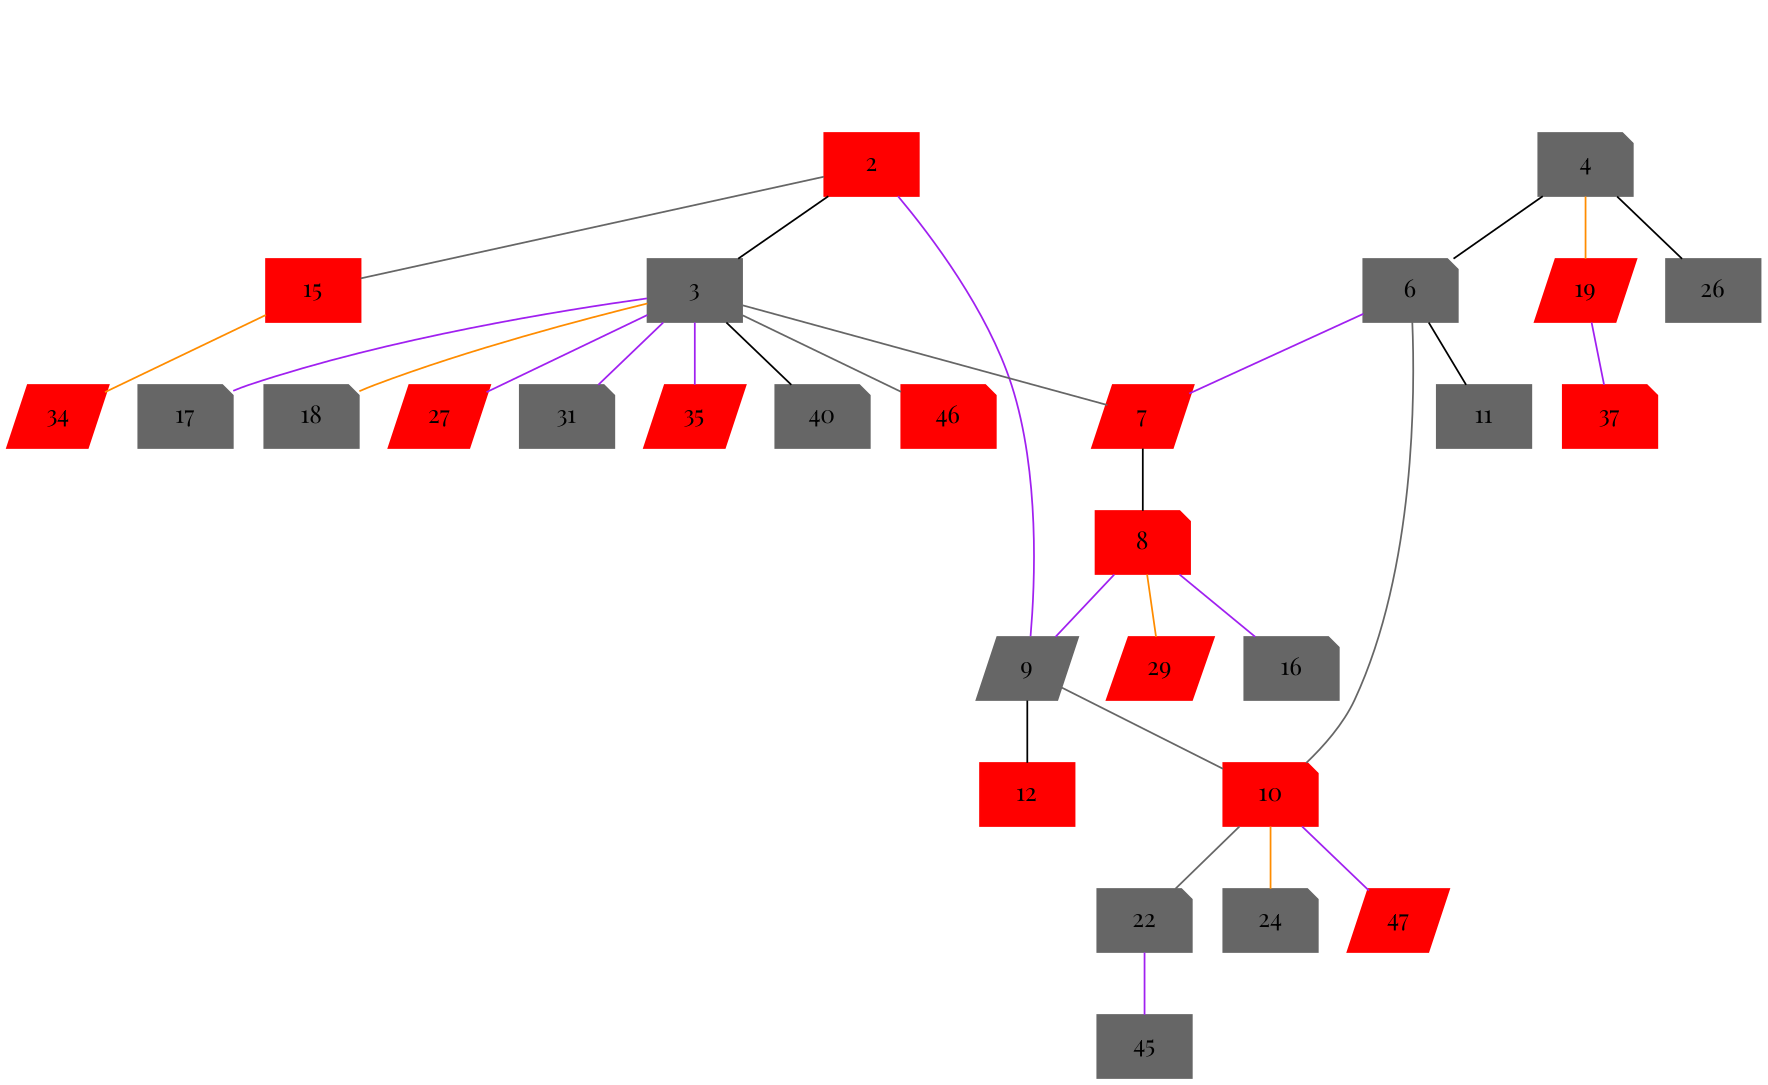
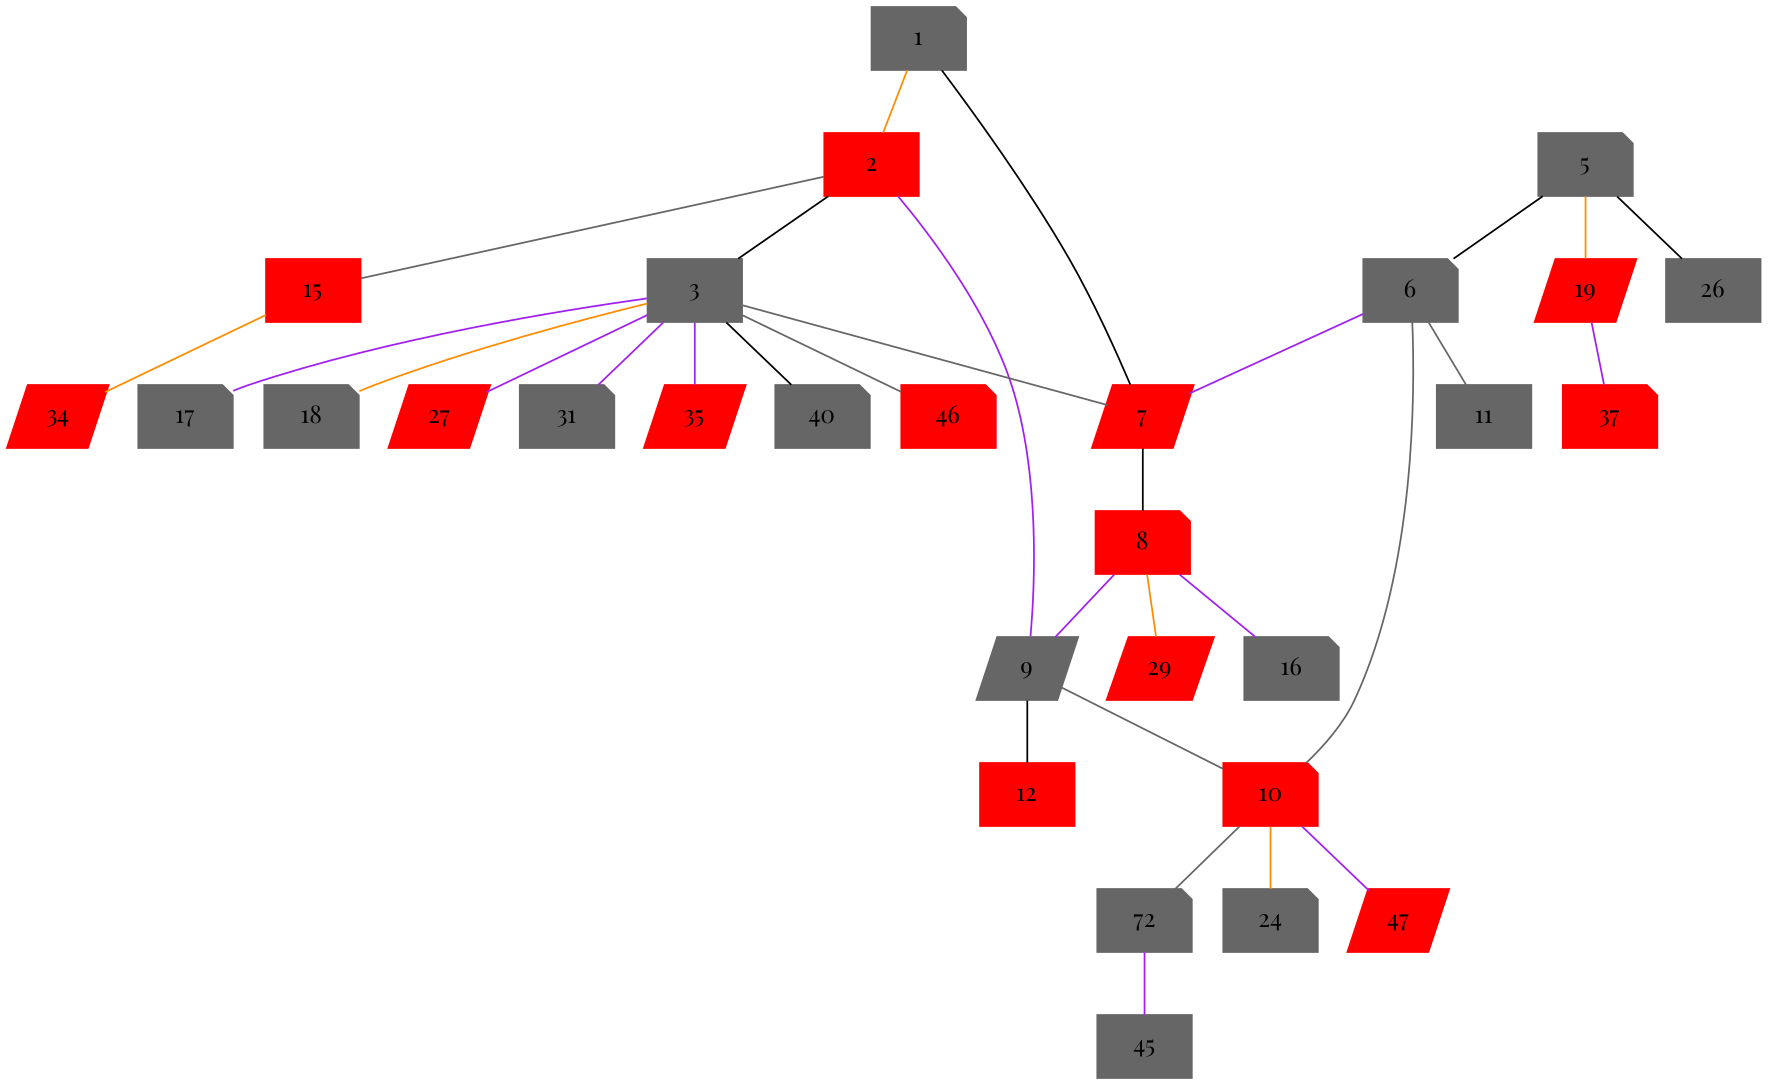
none -> (919, 38)
(1586, 164) -> (1586, 164)
(1447, 354) -> (1447, 354)
(1145, 920) -> (1145, 920)
